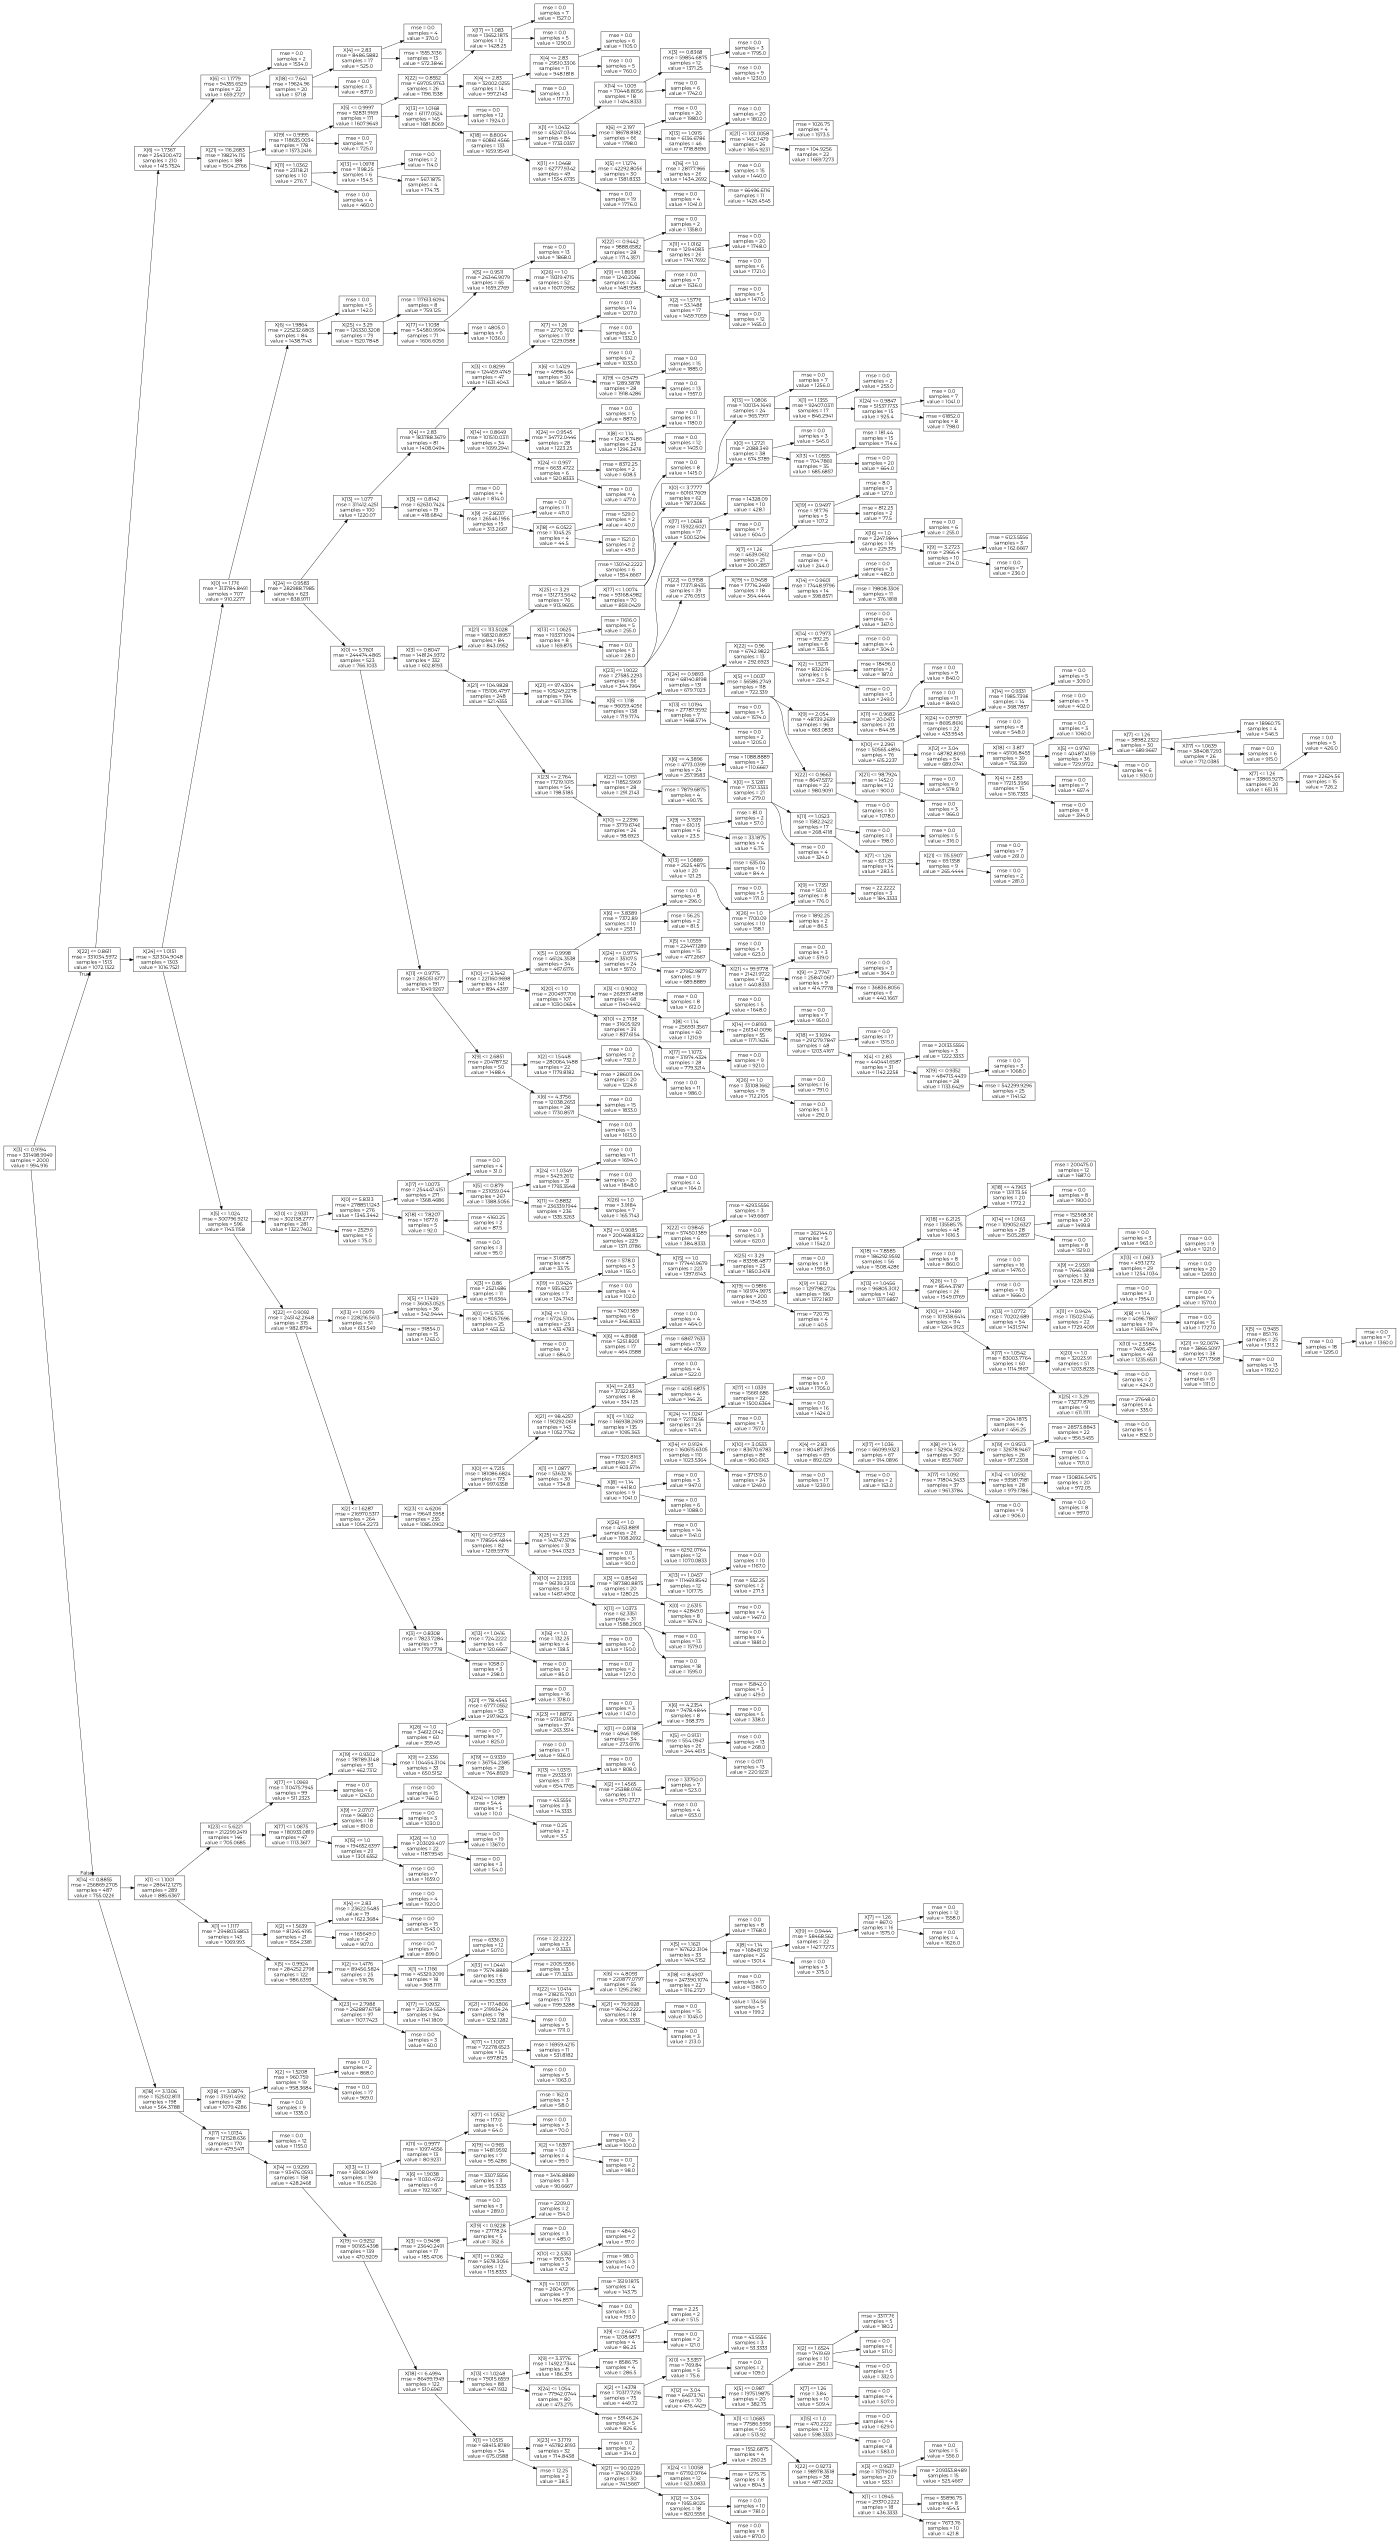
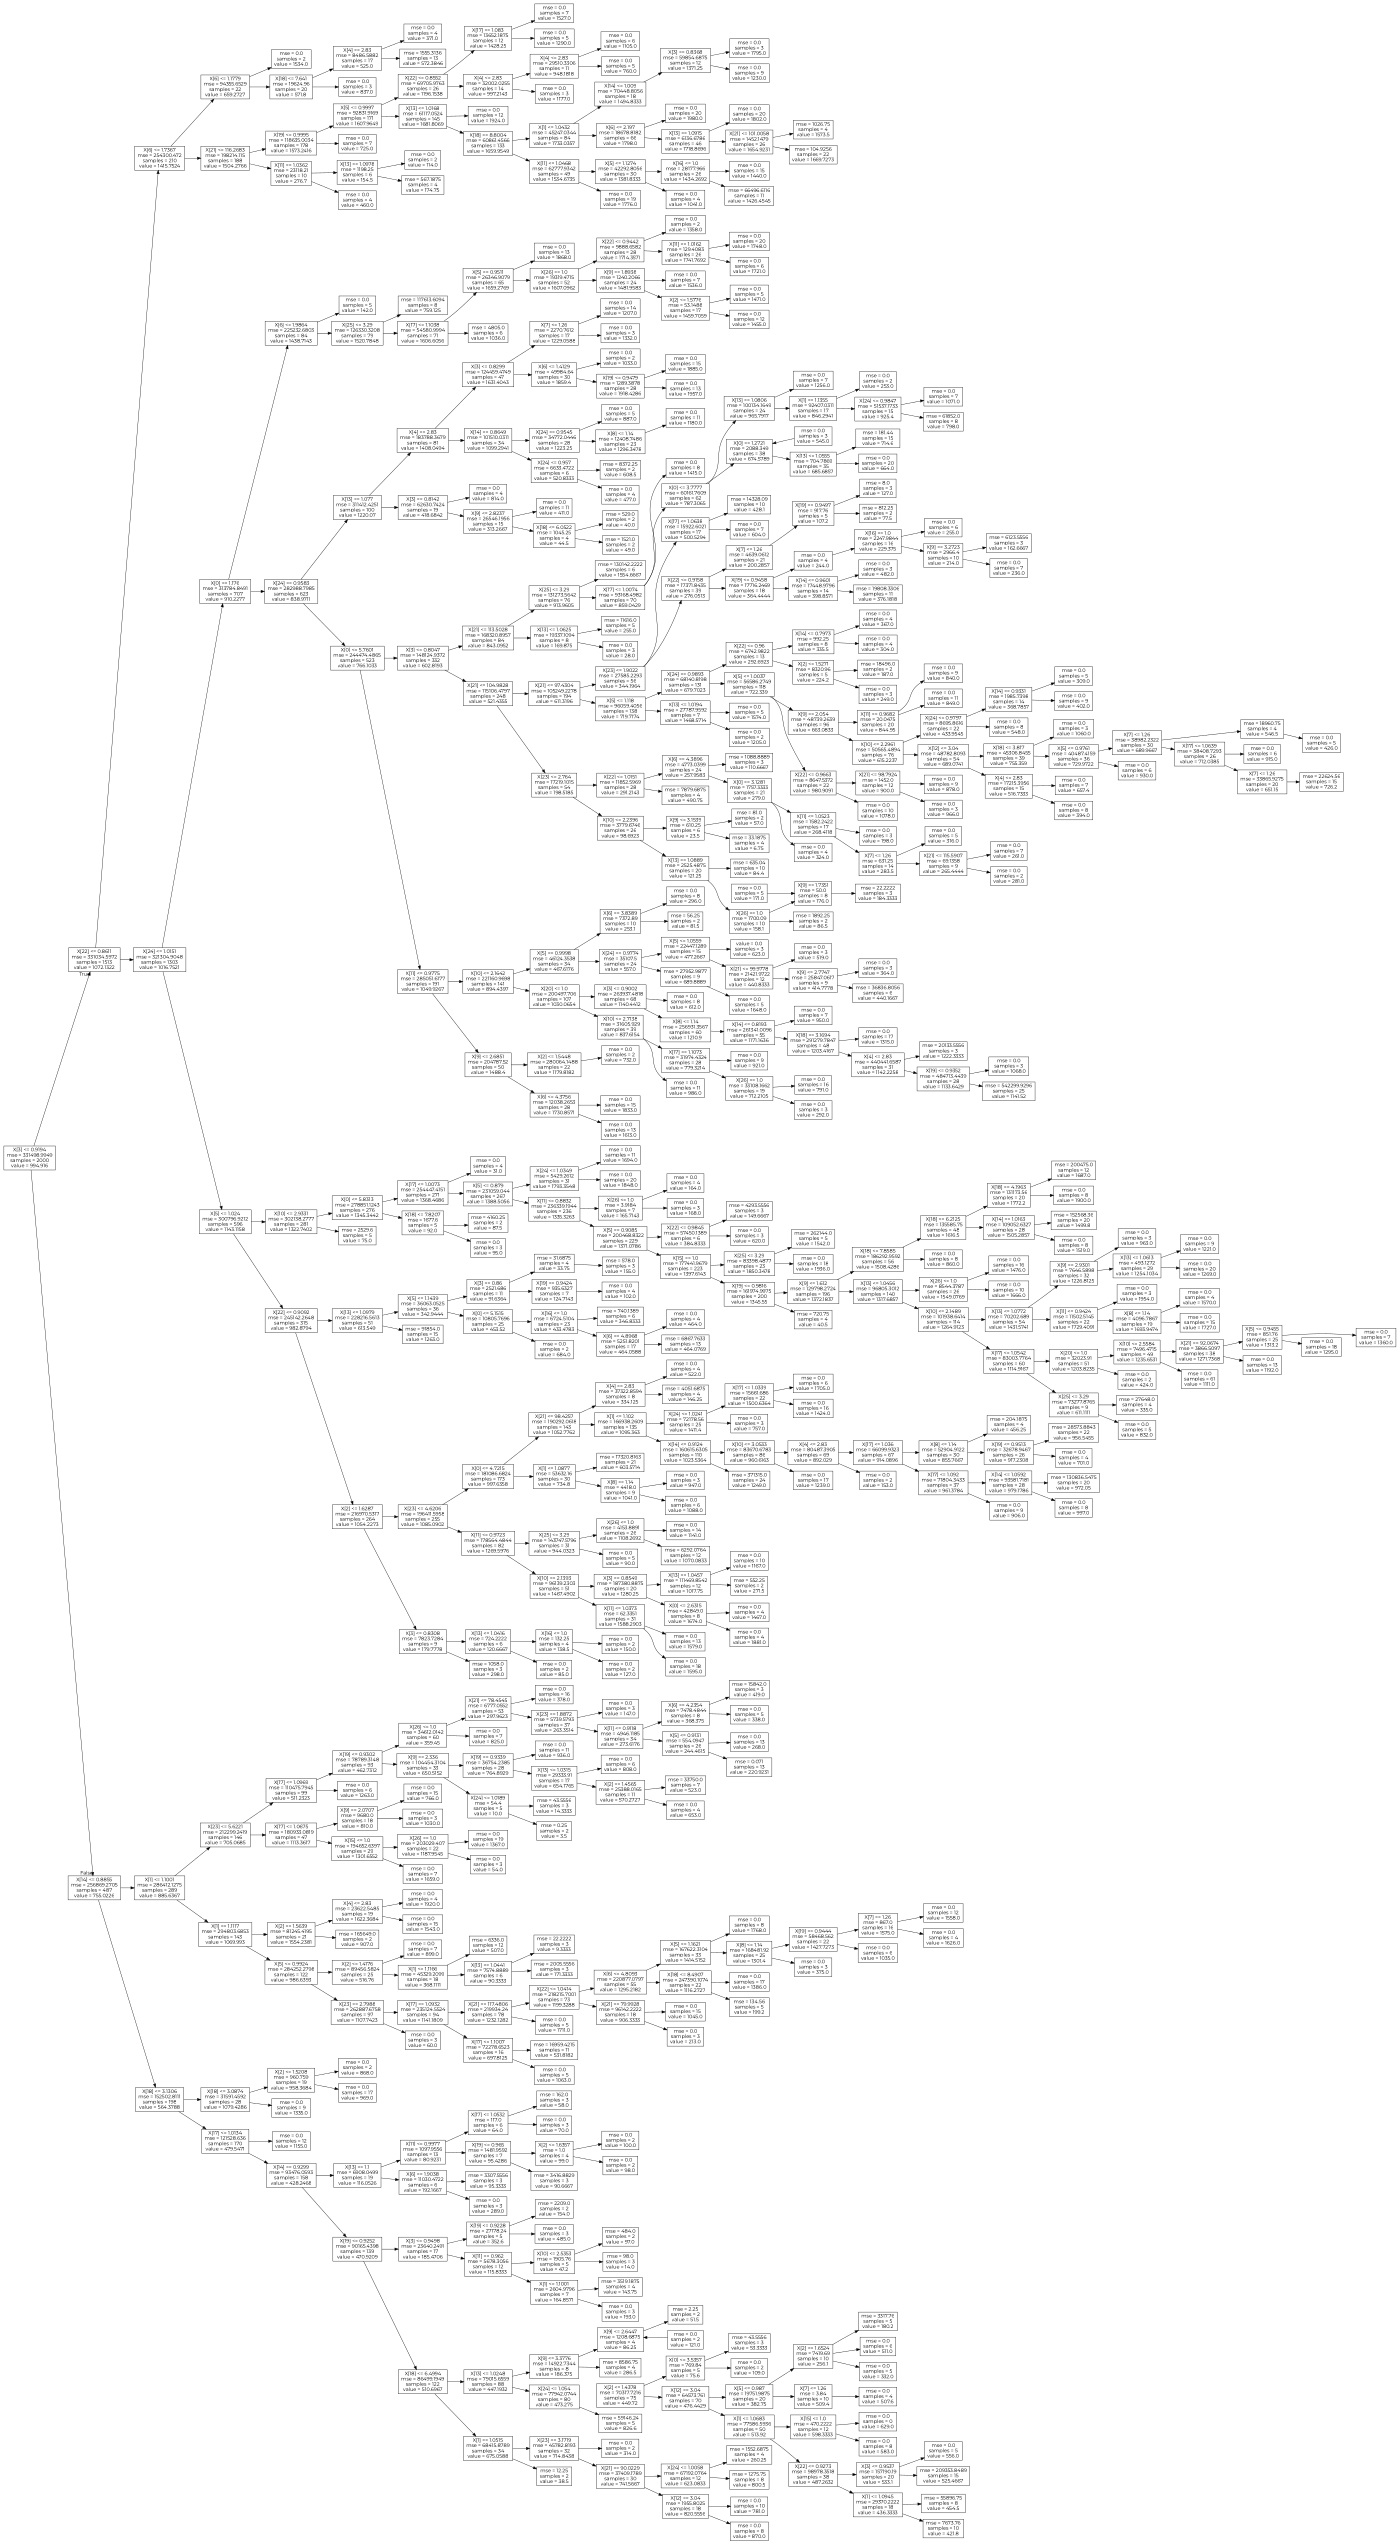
(423, 33) -> (423, 33)
(685, 88) -> none
(592, 331) -> (588, 336)
(943, 397) -> (943, 397)
(878, 438) -> (878, 438)
(685, 443) -> none
(782, 446) -> (785, 440)
(812, 545) -> (842, 552)
(1009, 756) -> (1009, 756)
(1293, 762) -> (1291, 736)
(943, 784) -> (943, 784)
(685, 828) -> (685, 828)
(909, 836) -> (909, 850)
(685, 868) -> (685, 868)
(749, 949) -> (749, 949)
(718, 1017) -> (716, 991)
(620, 1080) -> none
none -> (685, 1208)
(458, 1221) -> (454, 1225)
(588, 1279) -> (586, 1265)
(1347, 1343) -> (1317, 1334)
(585, 1670) -> (586, 1655)
(357, 1912) -> (357, 1912)
(357, 1939) -> (357, 1939)
none -> (878, 1953)
(749, 2007) -> (749, 2007)
(423, 2152) -> (423, 2152)
(554, 2181) -> (554, 2181)
(654, 2342) -> (657, 2337)
(586, 2396) -> none
(878, 2397) -> (878, 2397)
(878, 2422) -> (878, 2422)
(749, 2480) -> (749, 2480)
